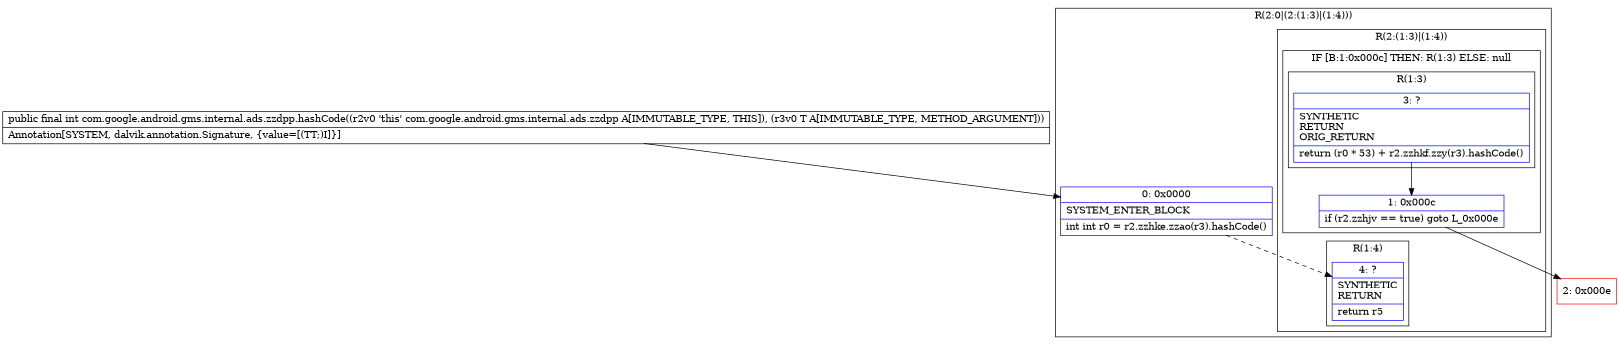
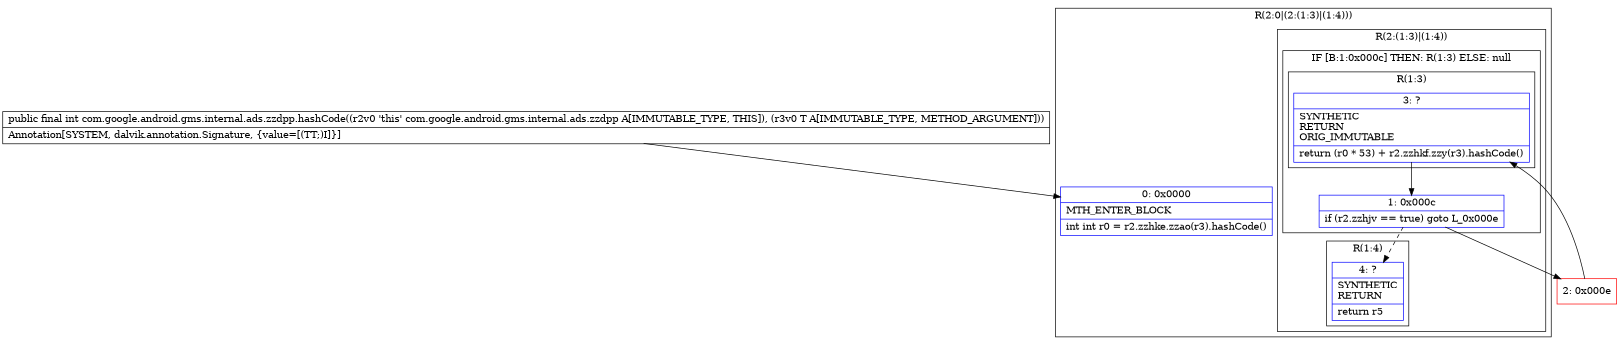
(1337, 137) -> (1347, 137)
(1128, 211) -> (1119, 211)
none -> (1562, 214)
(1273, 254) -> (1393, 245)
